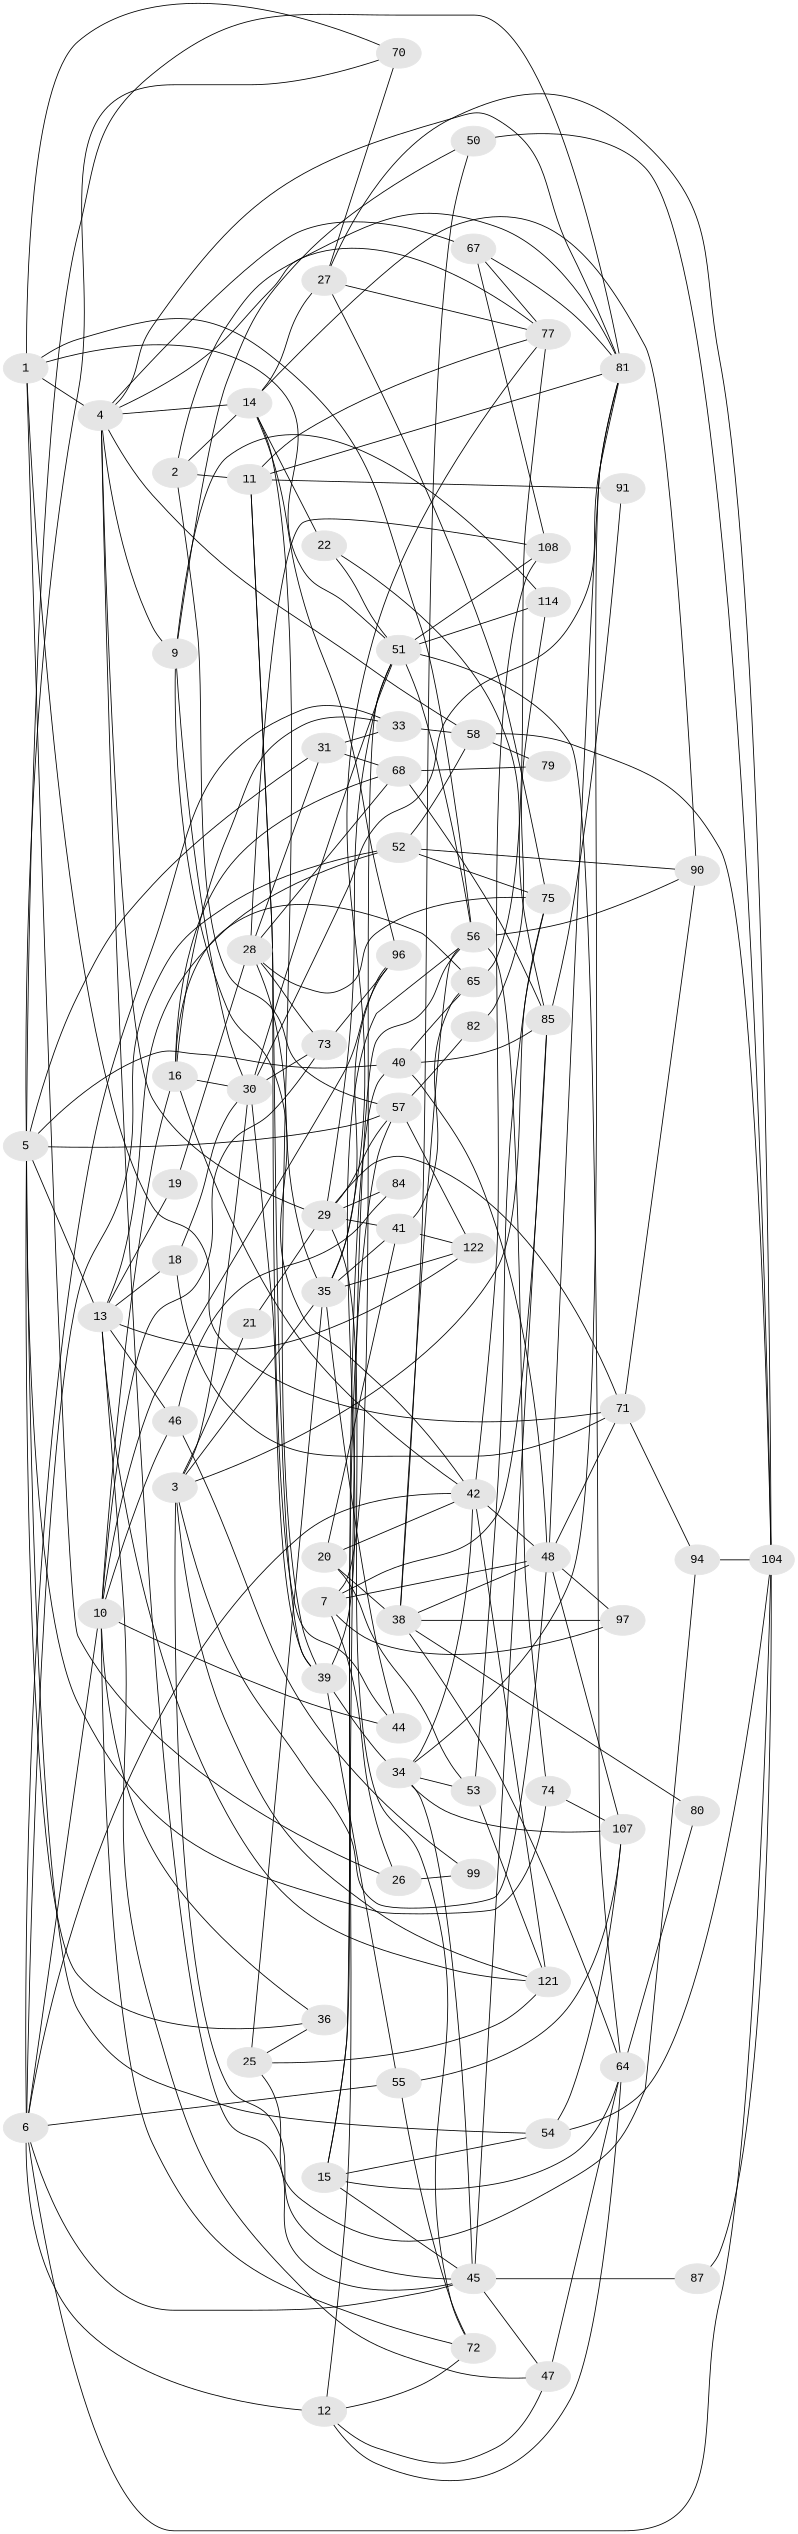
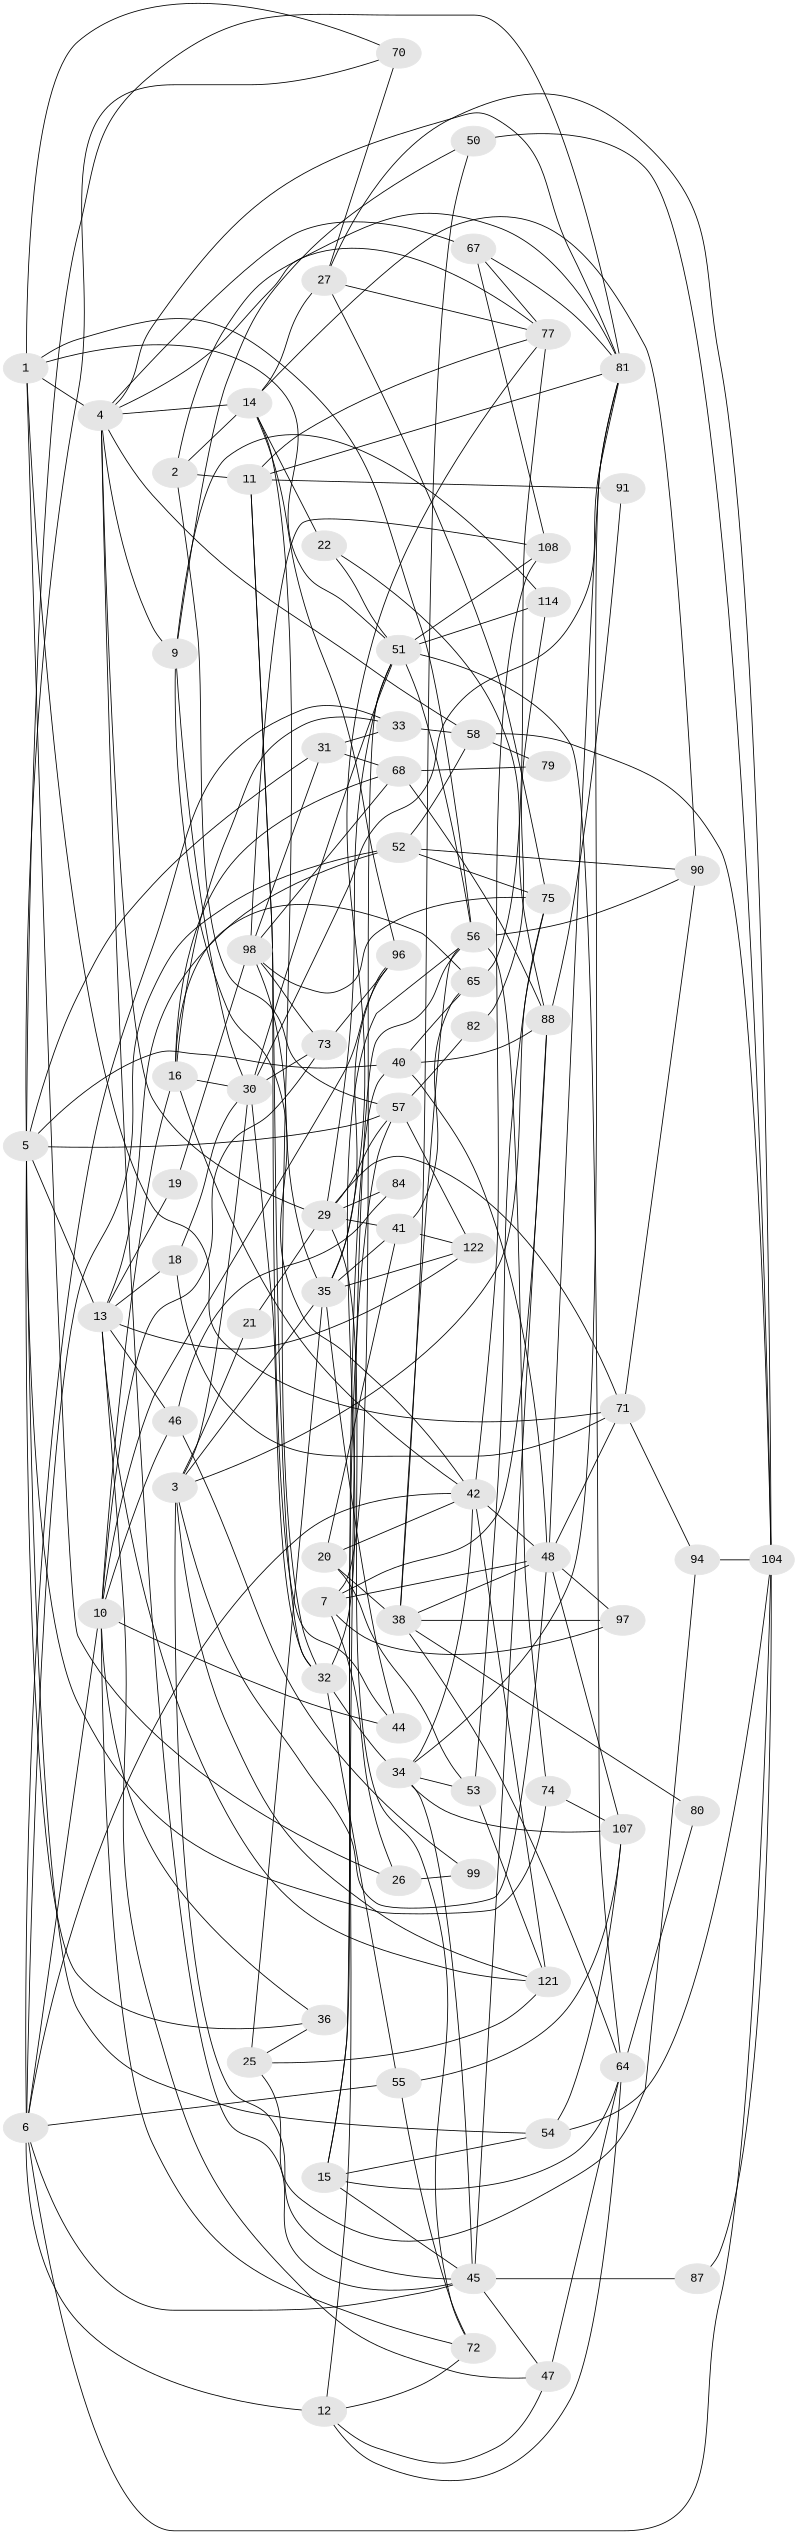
(250, 950) -> (250, 950)
(548, 1020) -> (548, 1020)
(324, 1678) -> (324, 1678)
